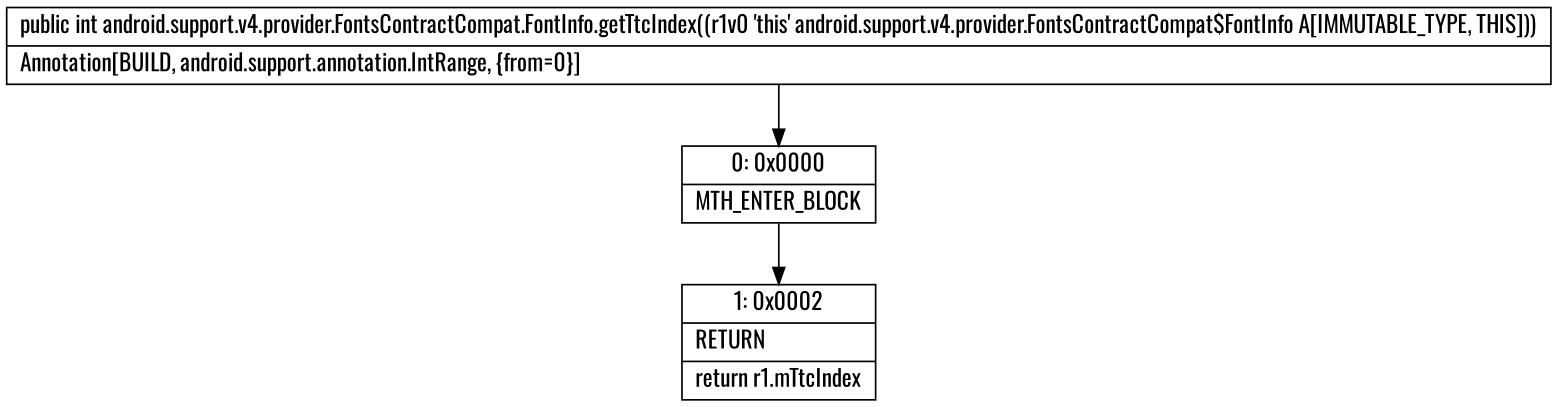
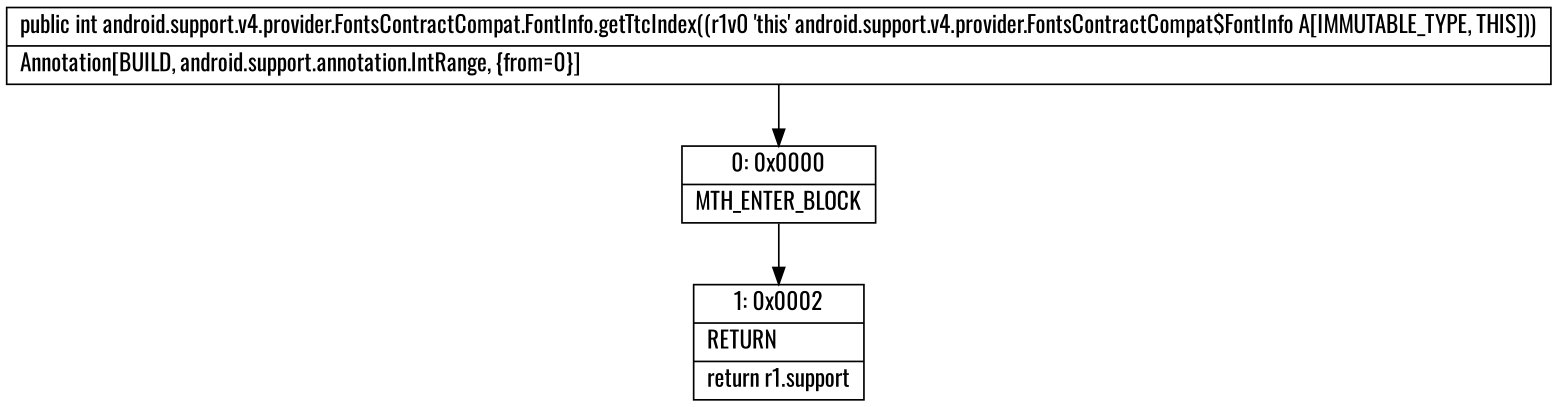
(779, 380) -> (779, 380)
